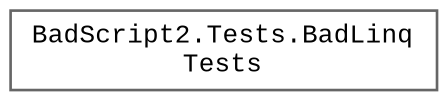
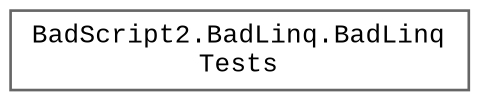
(224, 50) -> (240, 50)
